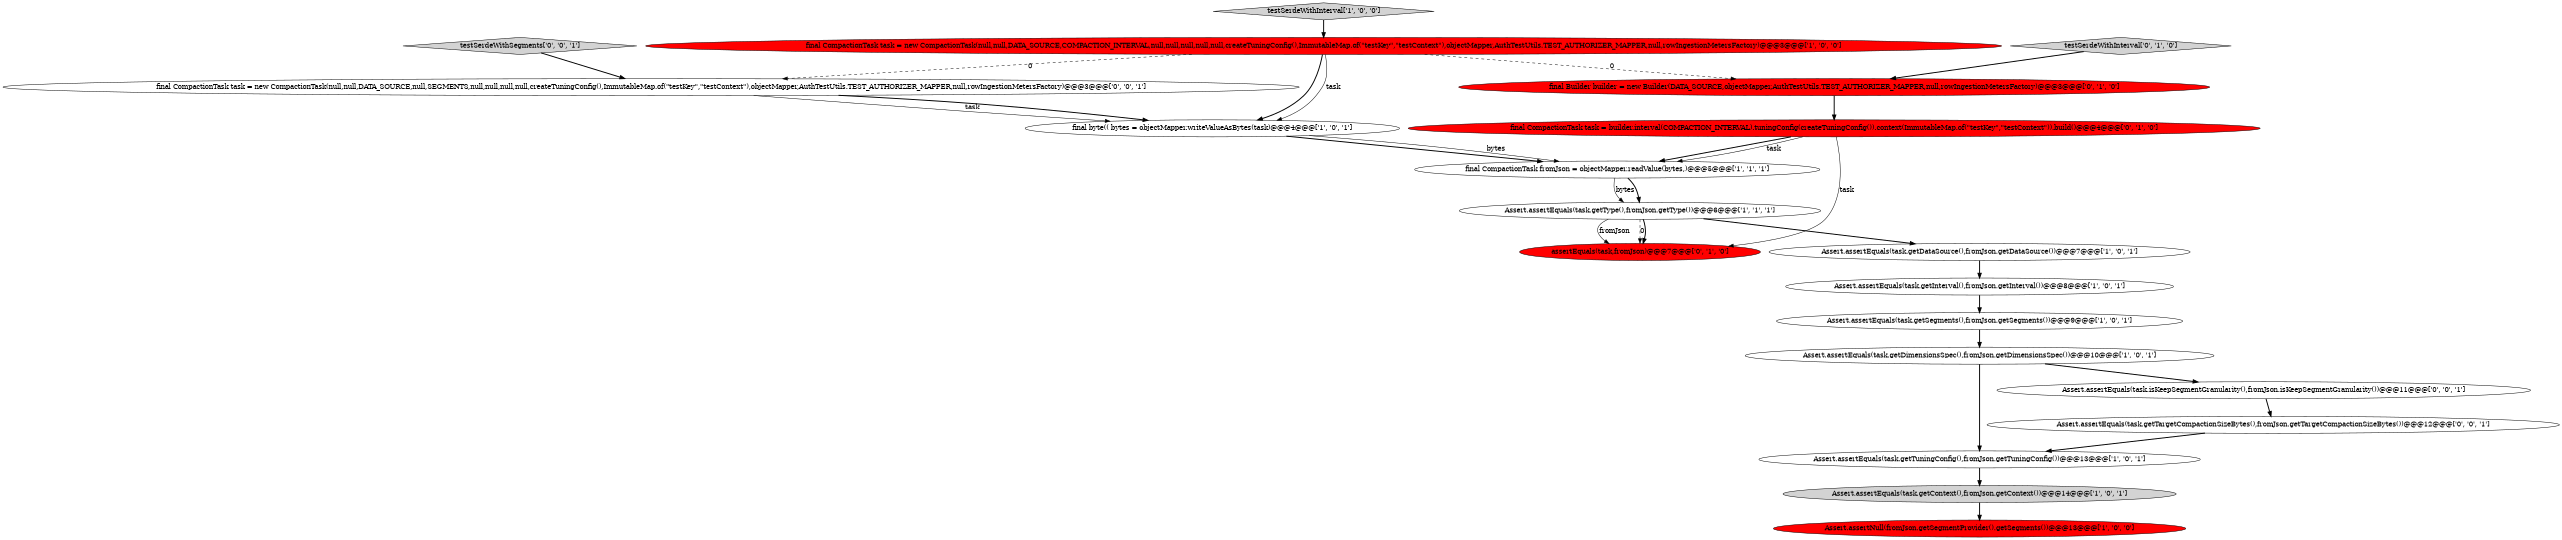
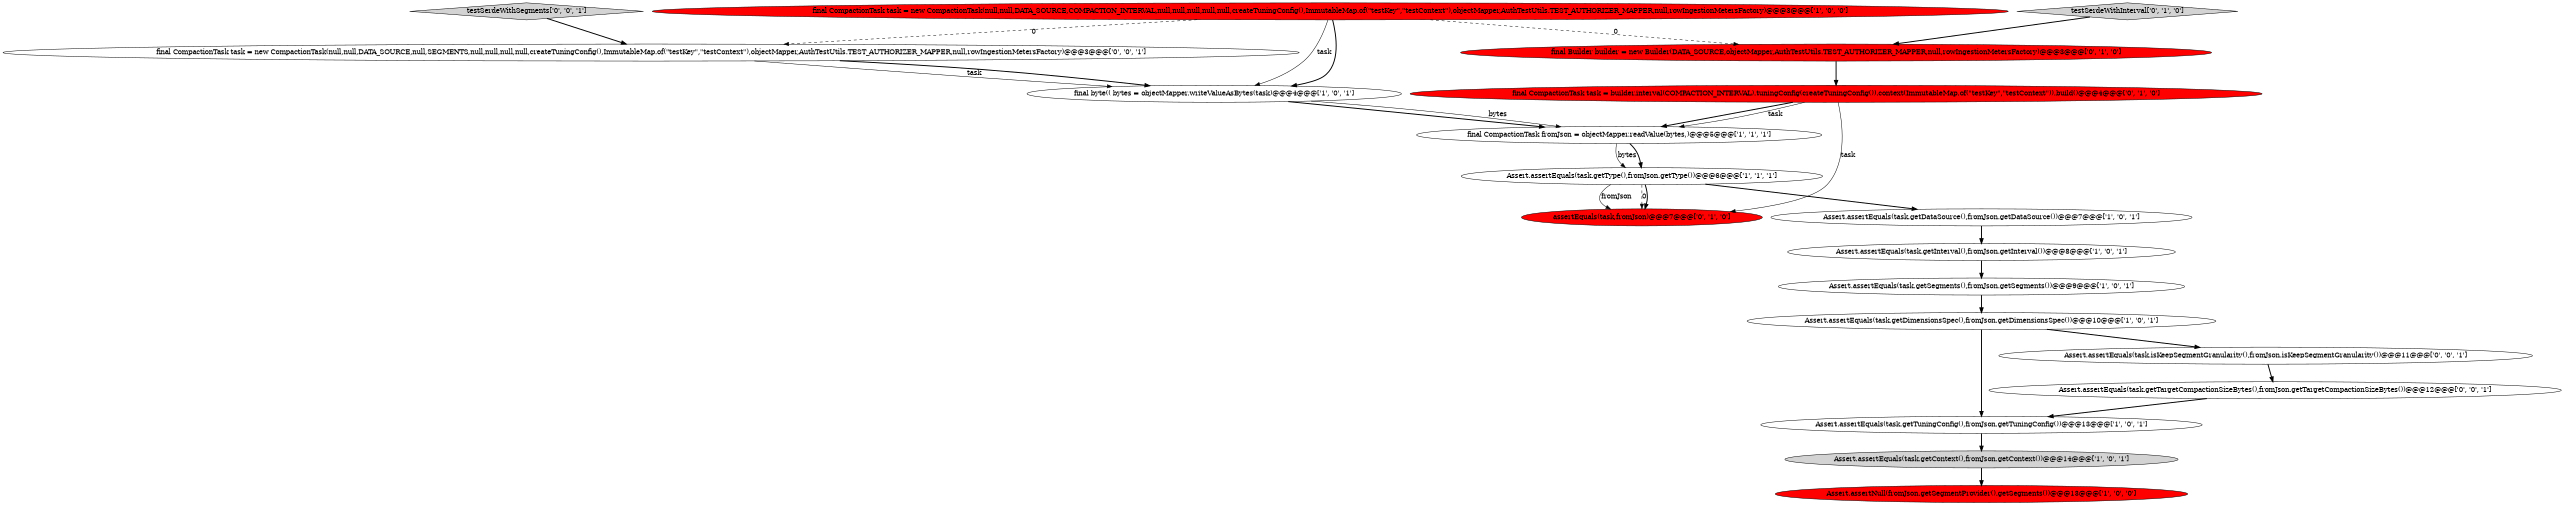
(1324, 11) -> none
